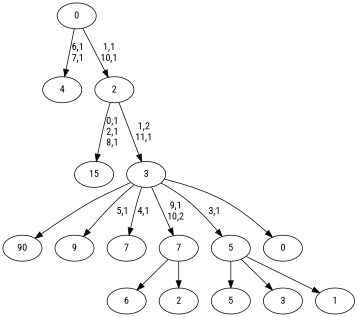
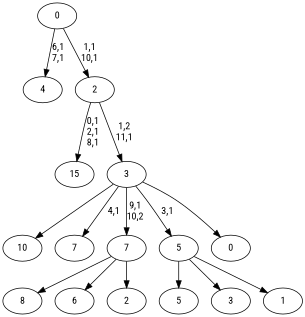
(22, 248) -> (22, 248)
(75, 248) -> none
none -> (22, 301)
